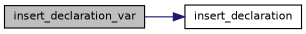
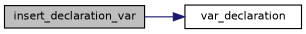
(243, 17) -> (243, 17)
